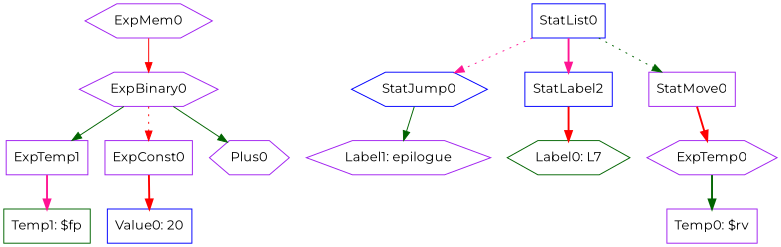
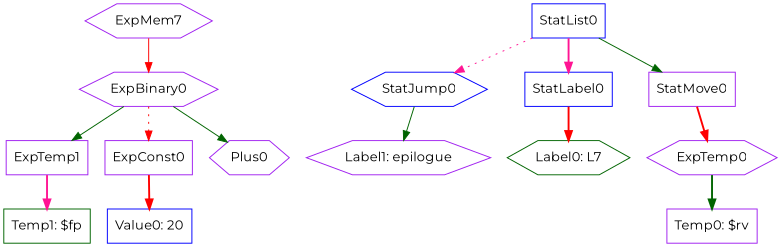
(149, 21) -> (149, 21)
(626, 53) -> (626, 53)
(569, 89) -> (569, 89)
